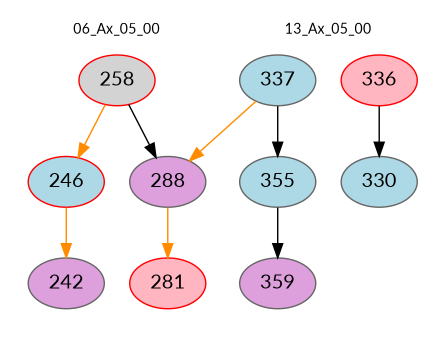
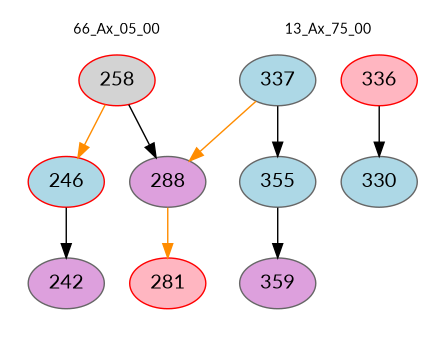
(117, 30) -> (117, 30)
(328, 30) -> (328, 30)
(66, 226) -> (66, 226)
